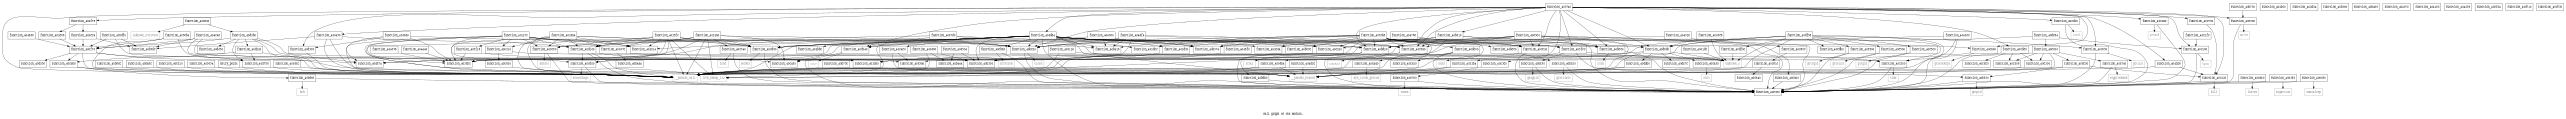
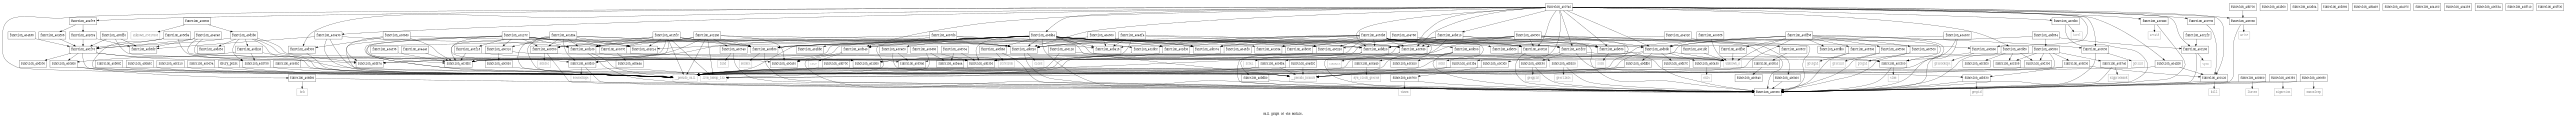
(582, 56) -> (566, 51)
